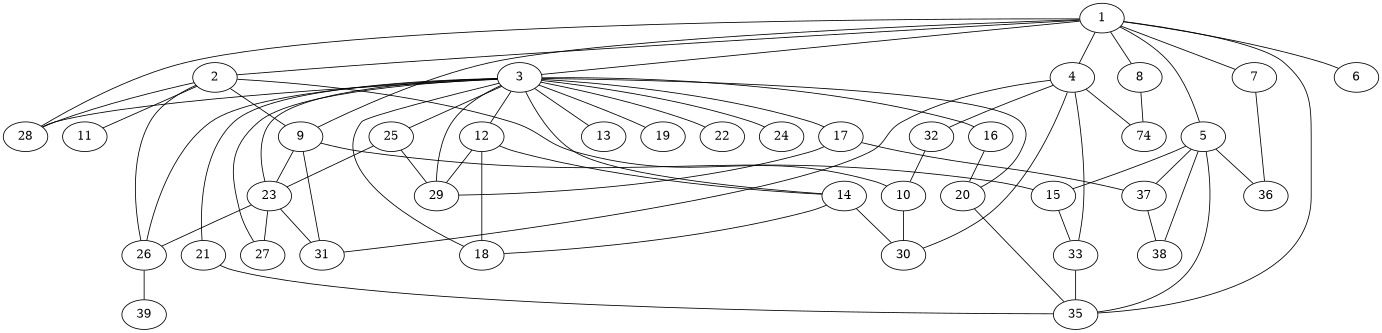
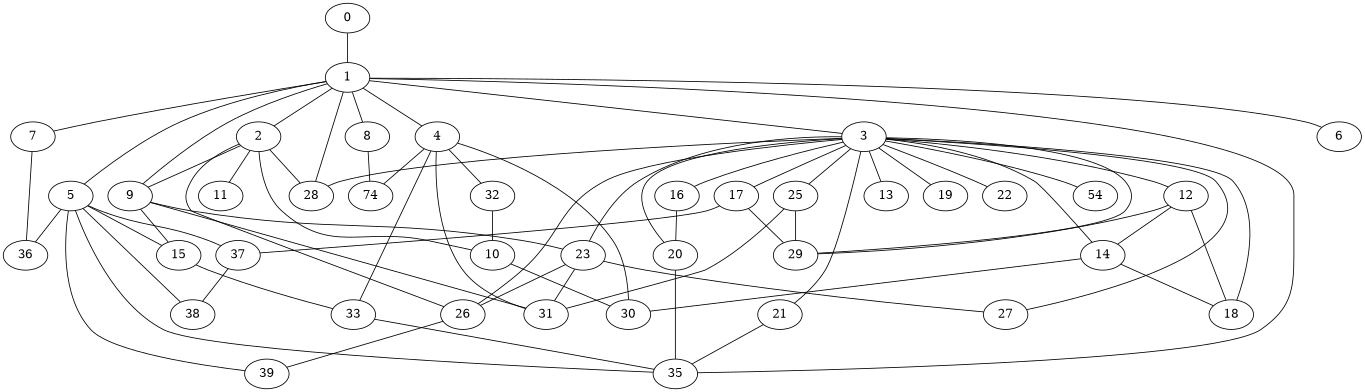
none -> (348, 18)
(782, 137) -> (1095, 196)
(330, 166) -> (696, 273)
none -> (106, 340)
